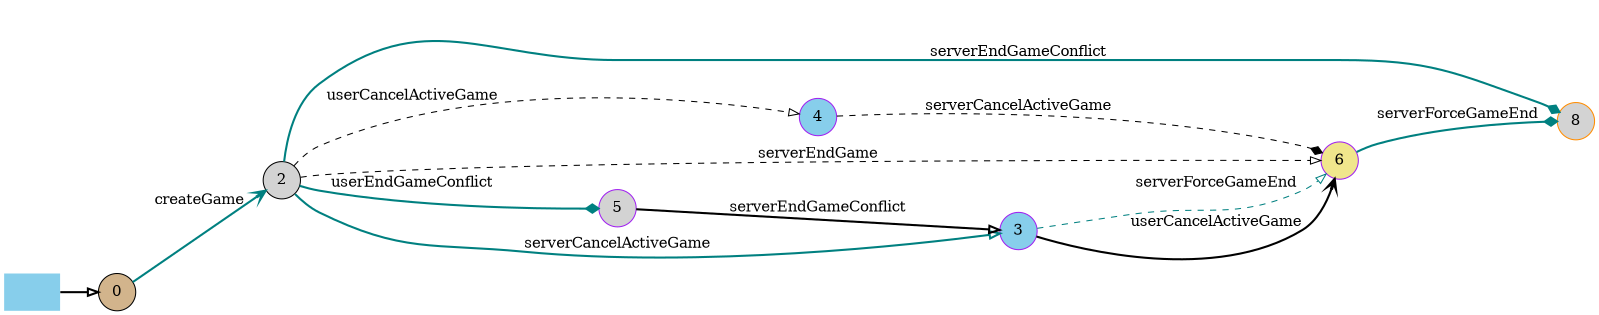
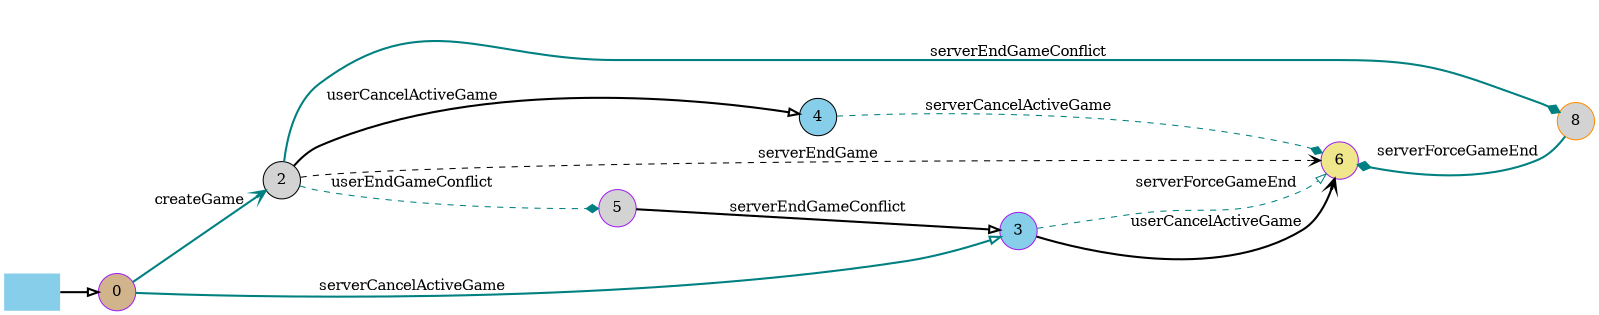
(535, 100) -> (535, 100)
(818, 117) -> (818, 117)
(1075, 117) -> (1075, 117)
(1449, 130) -> (1473, 174)
(805, 162) -> (805, 162)
(442, 204) -> (442, 204)
(637, 257) -> (565, 292)
(117, 292) -> (117, 292)
